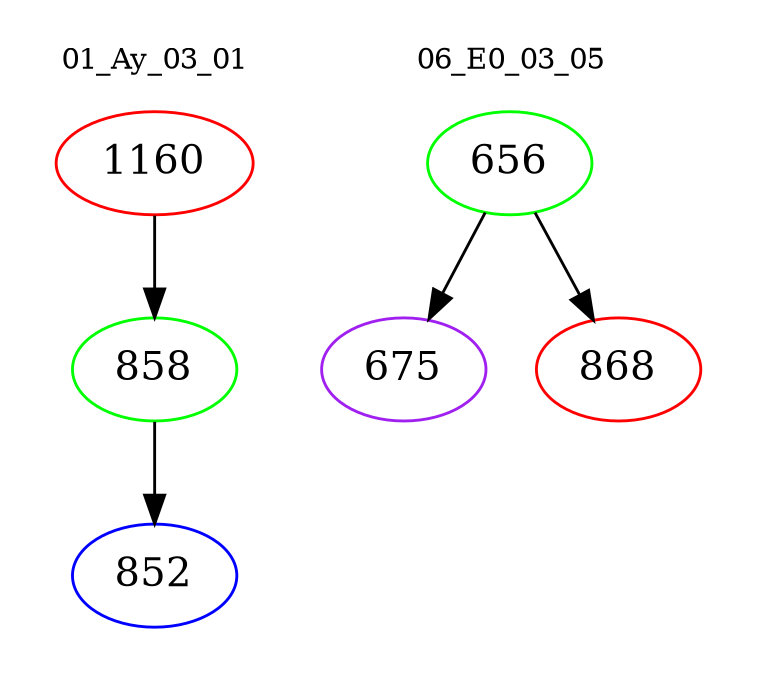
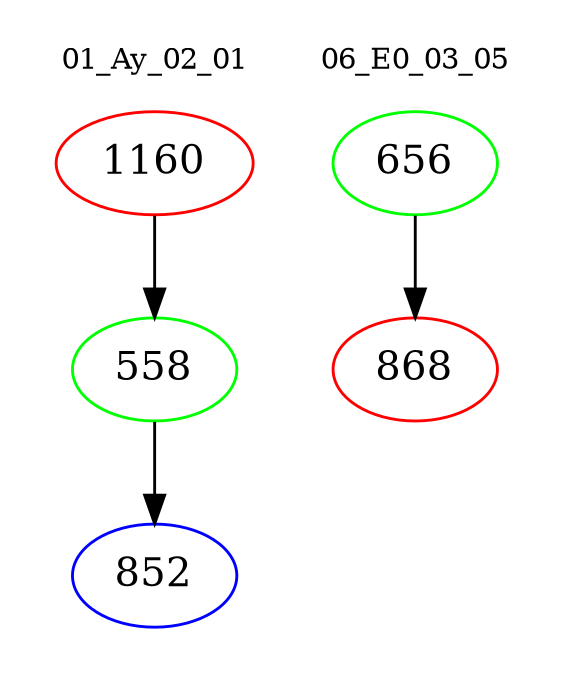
(155, 62) -> (155, 62)
(155, 369) -> (155, 369)
(404, 369) -> none
